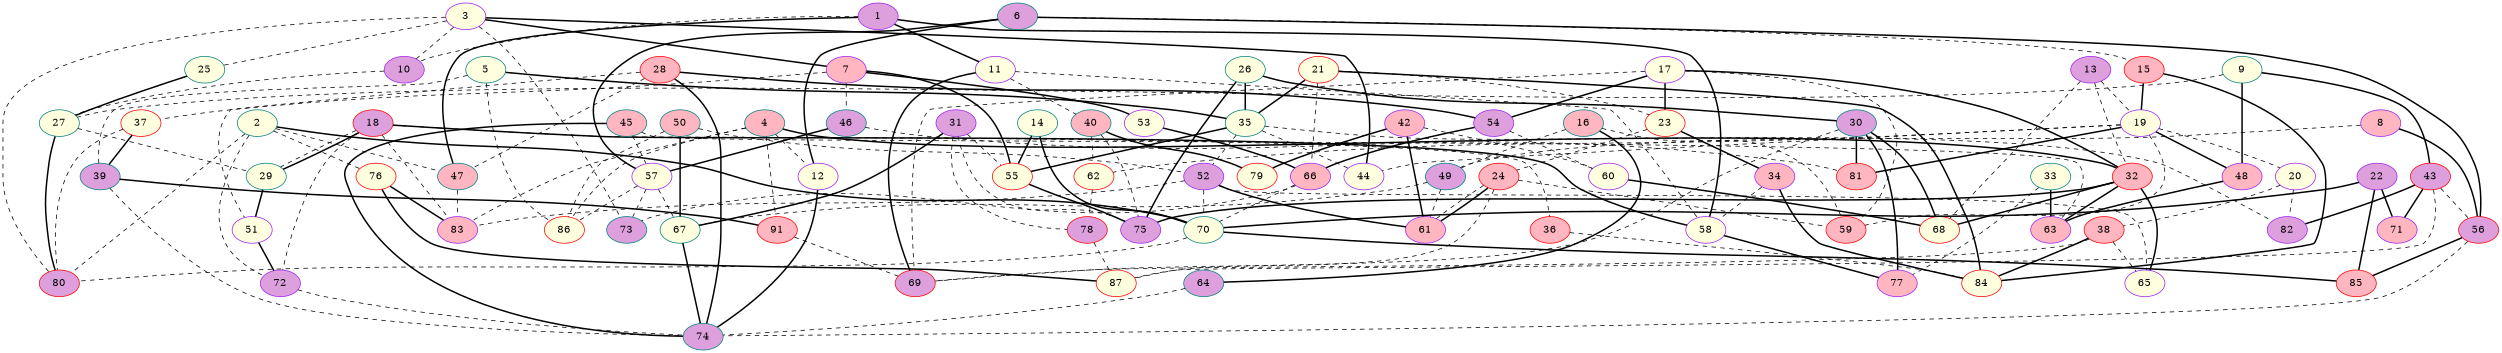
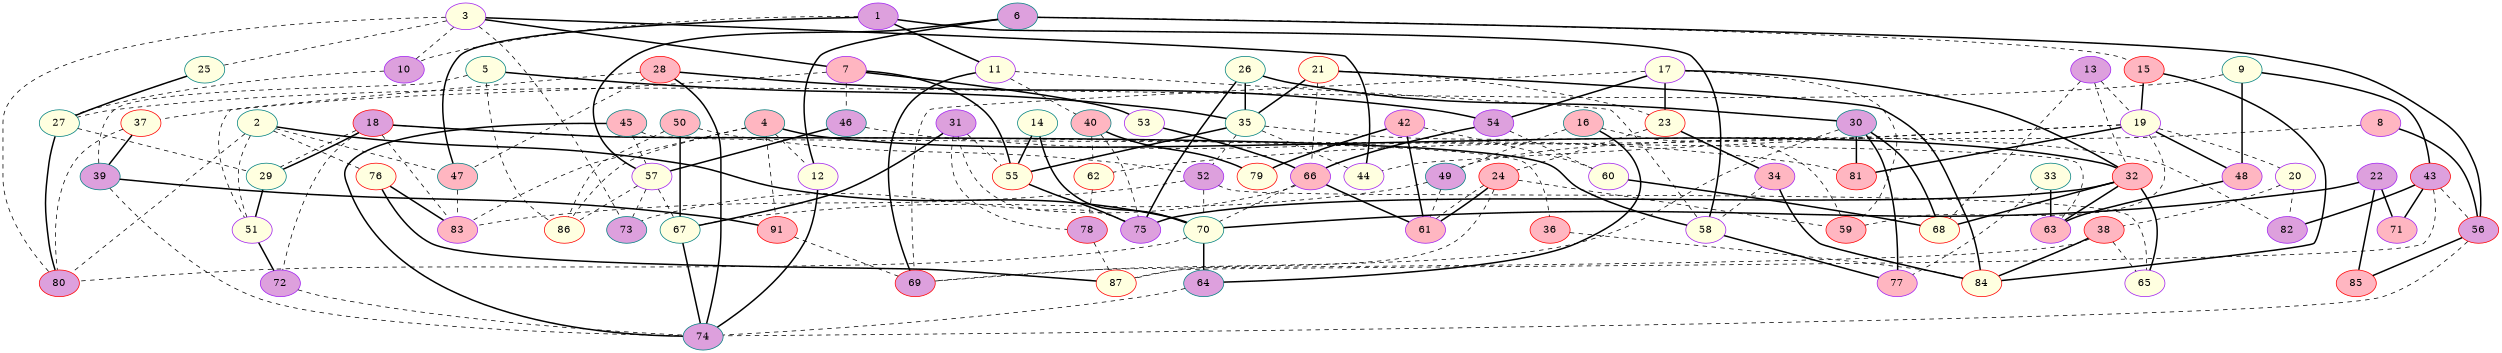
(1311, 211) -> (1372, 205)
(219, 212) -> (238, 176)
(1752, 256) -> (1204, 257)
